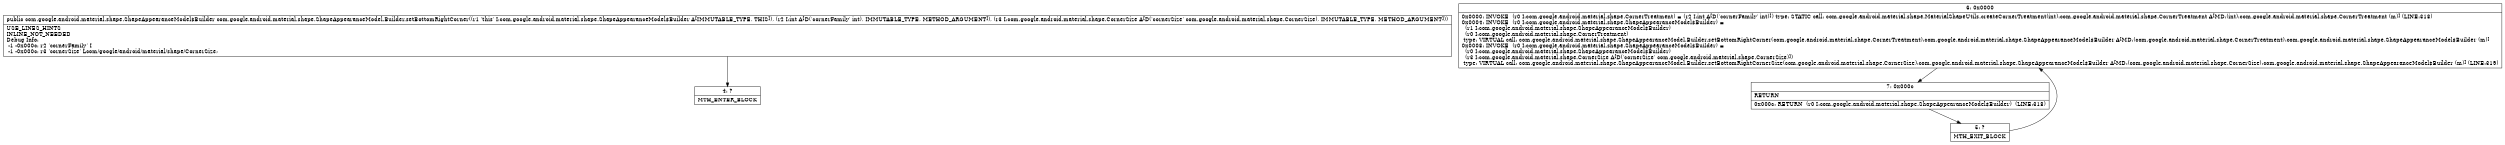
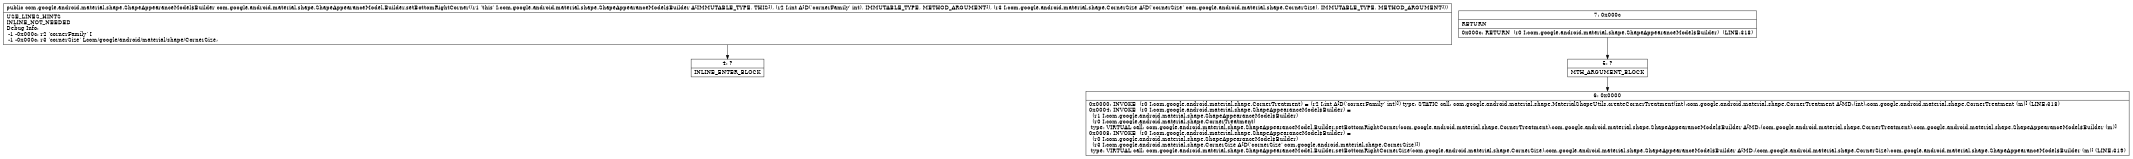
(1929, 74) -> none
(728, 100) -> (728, 72)
(1980, 137) -> (1608, 72)
